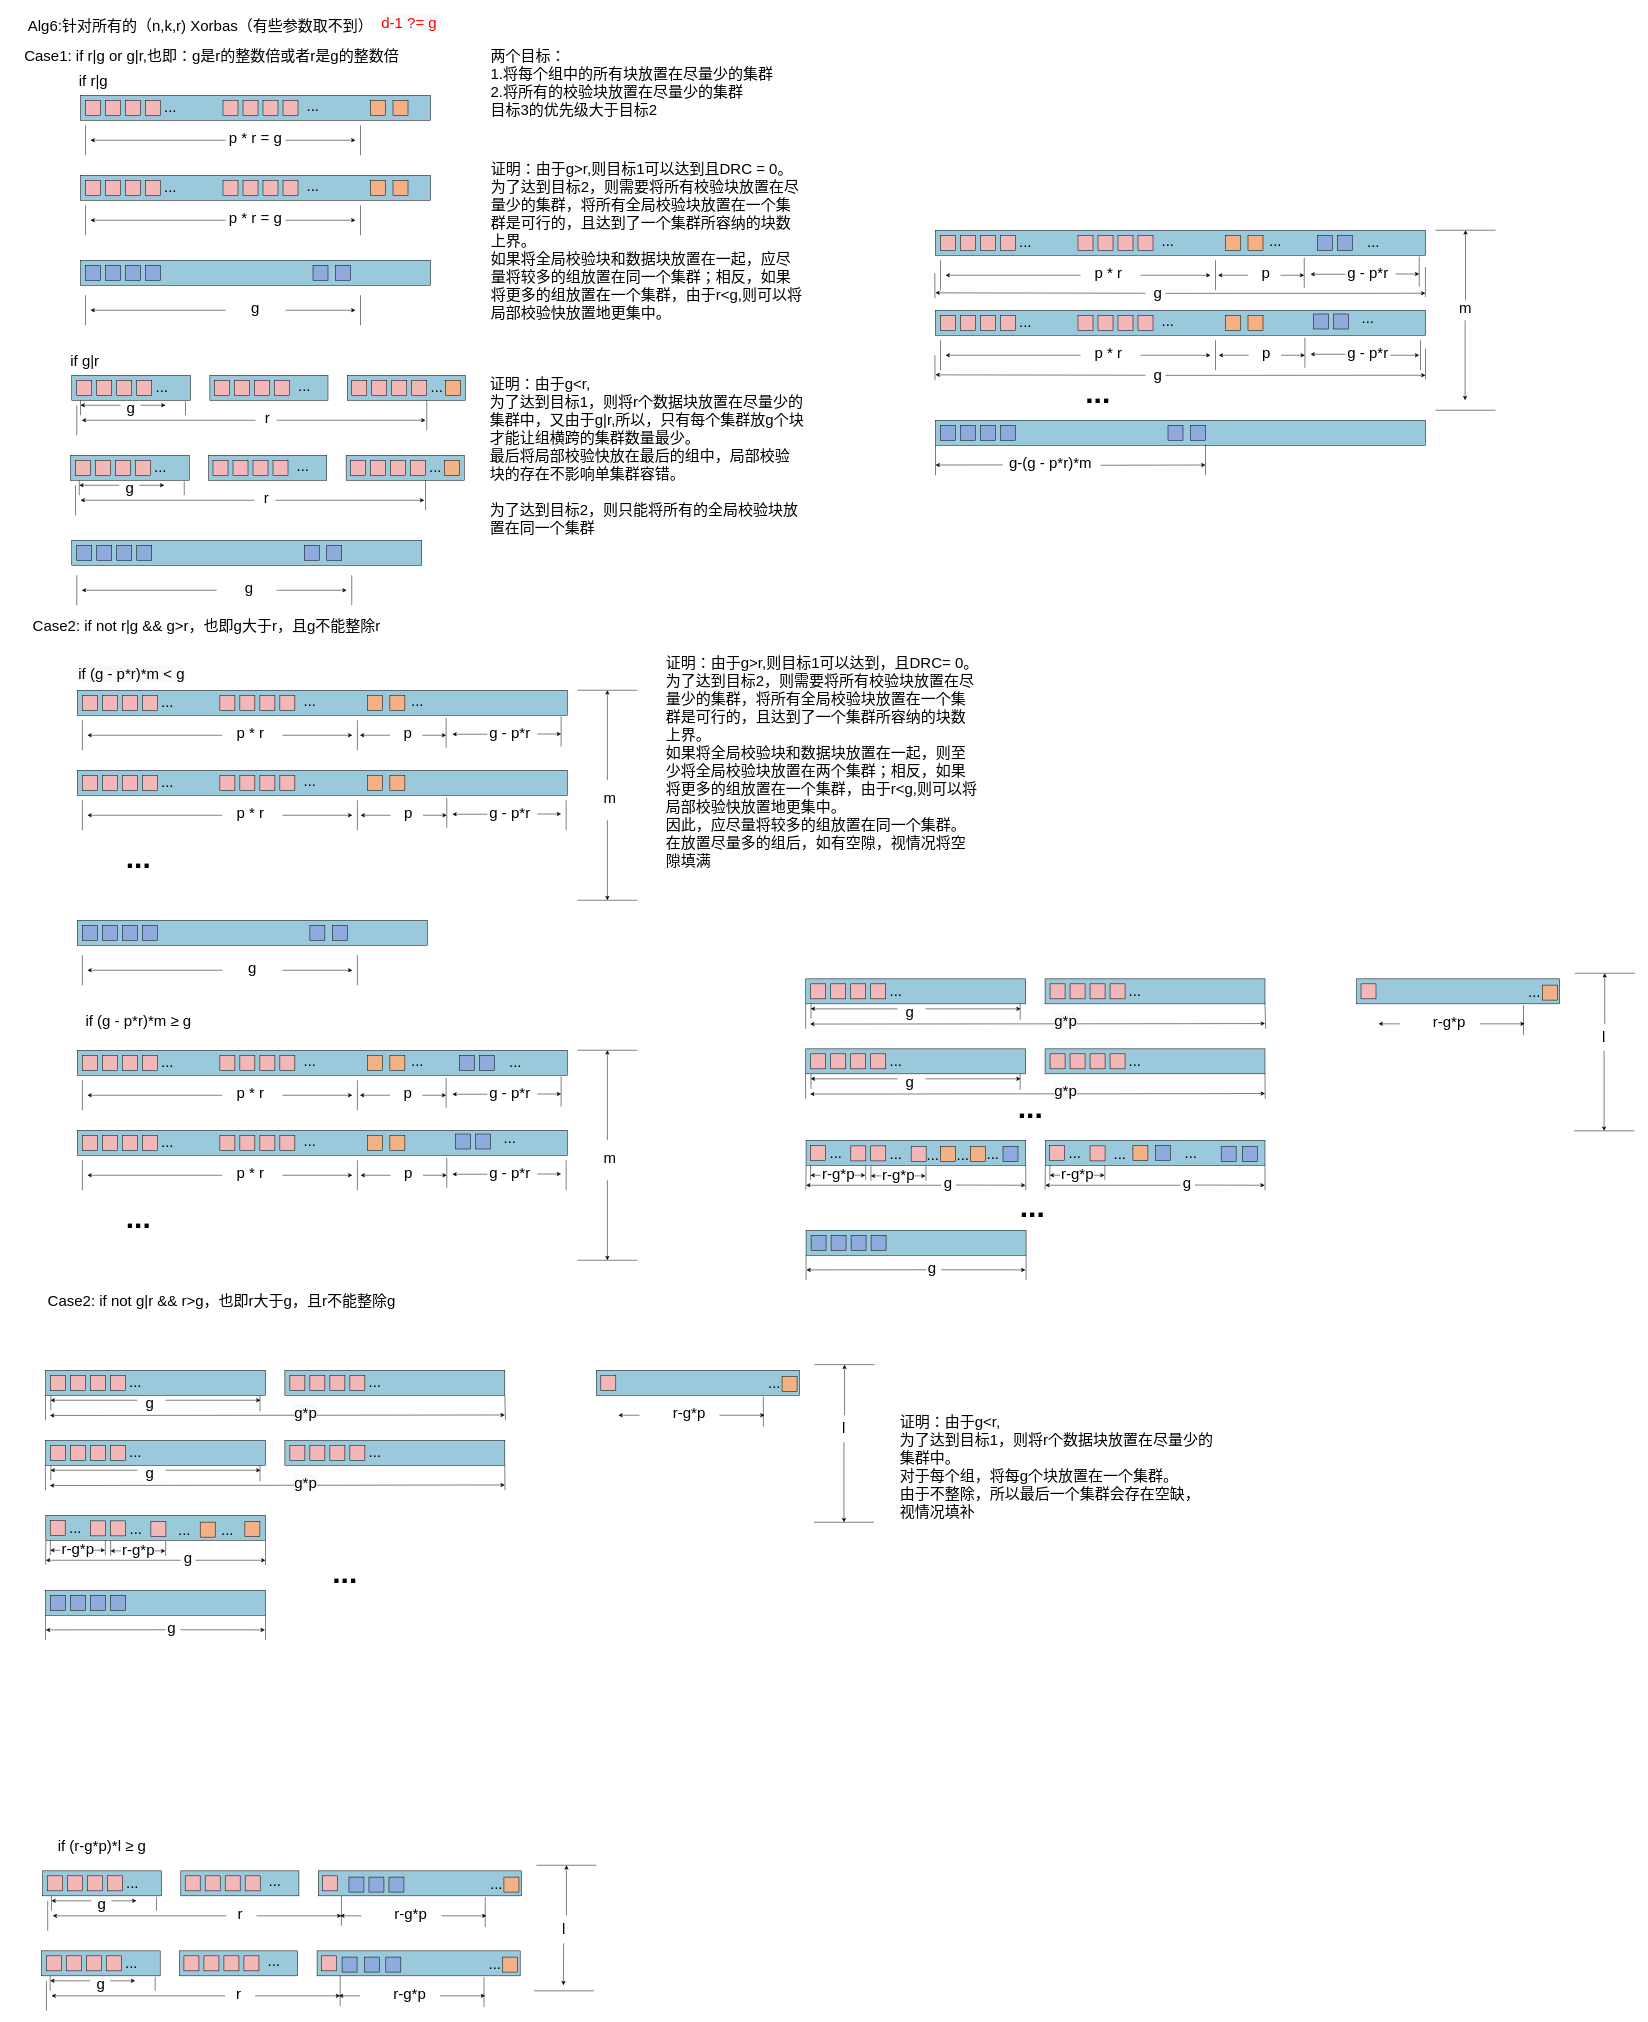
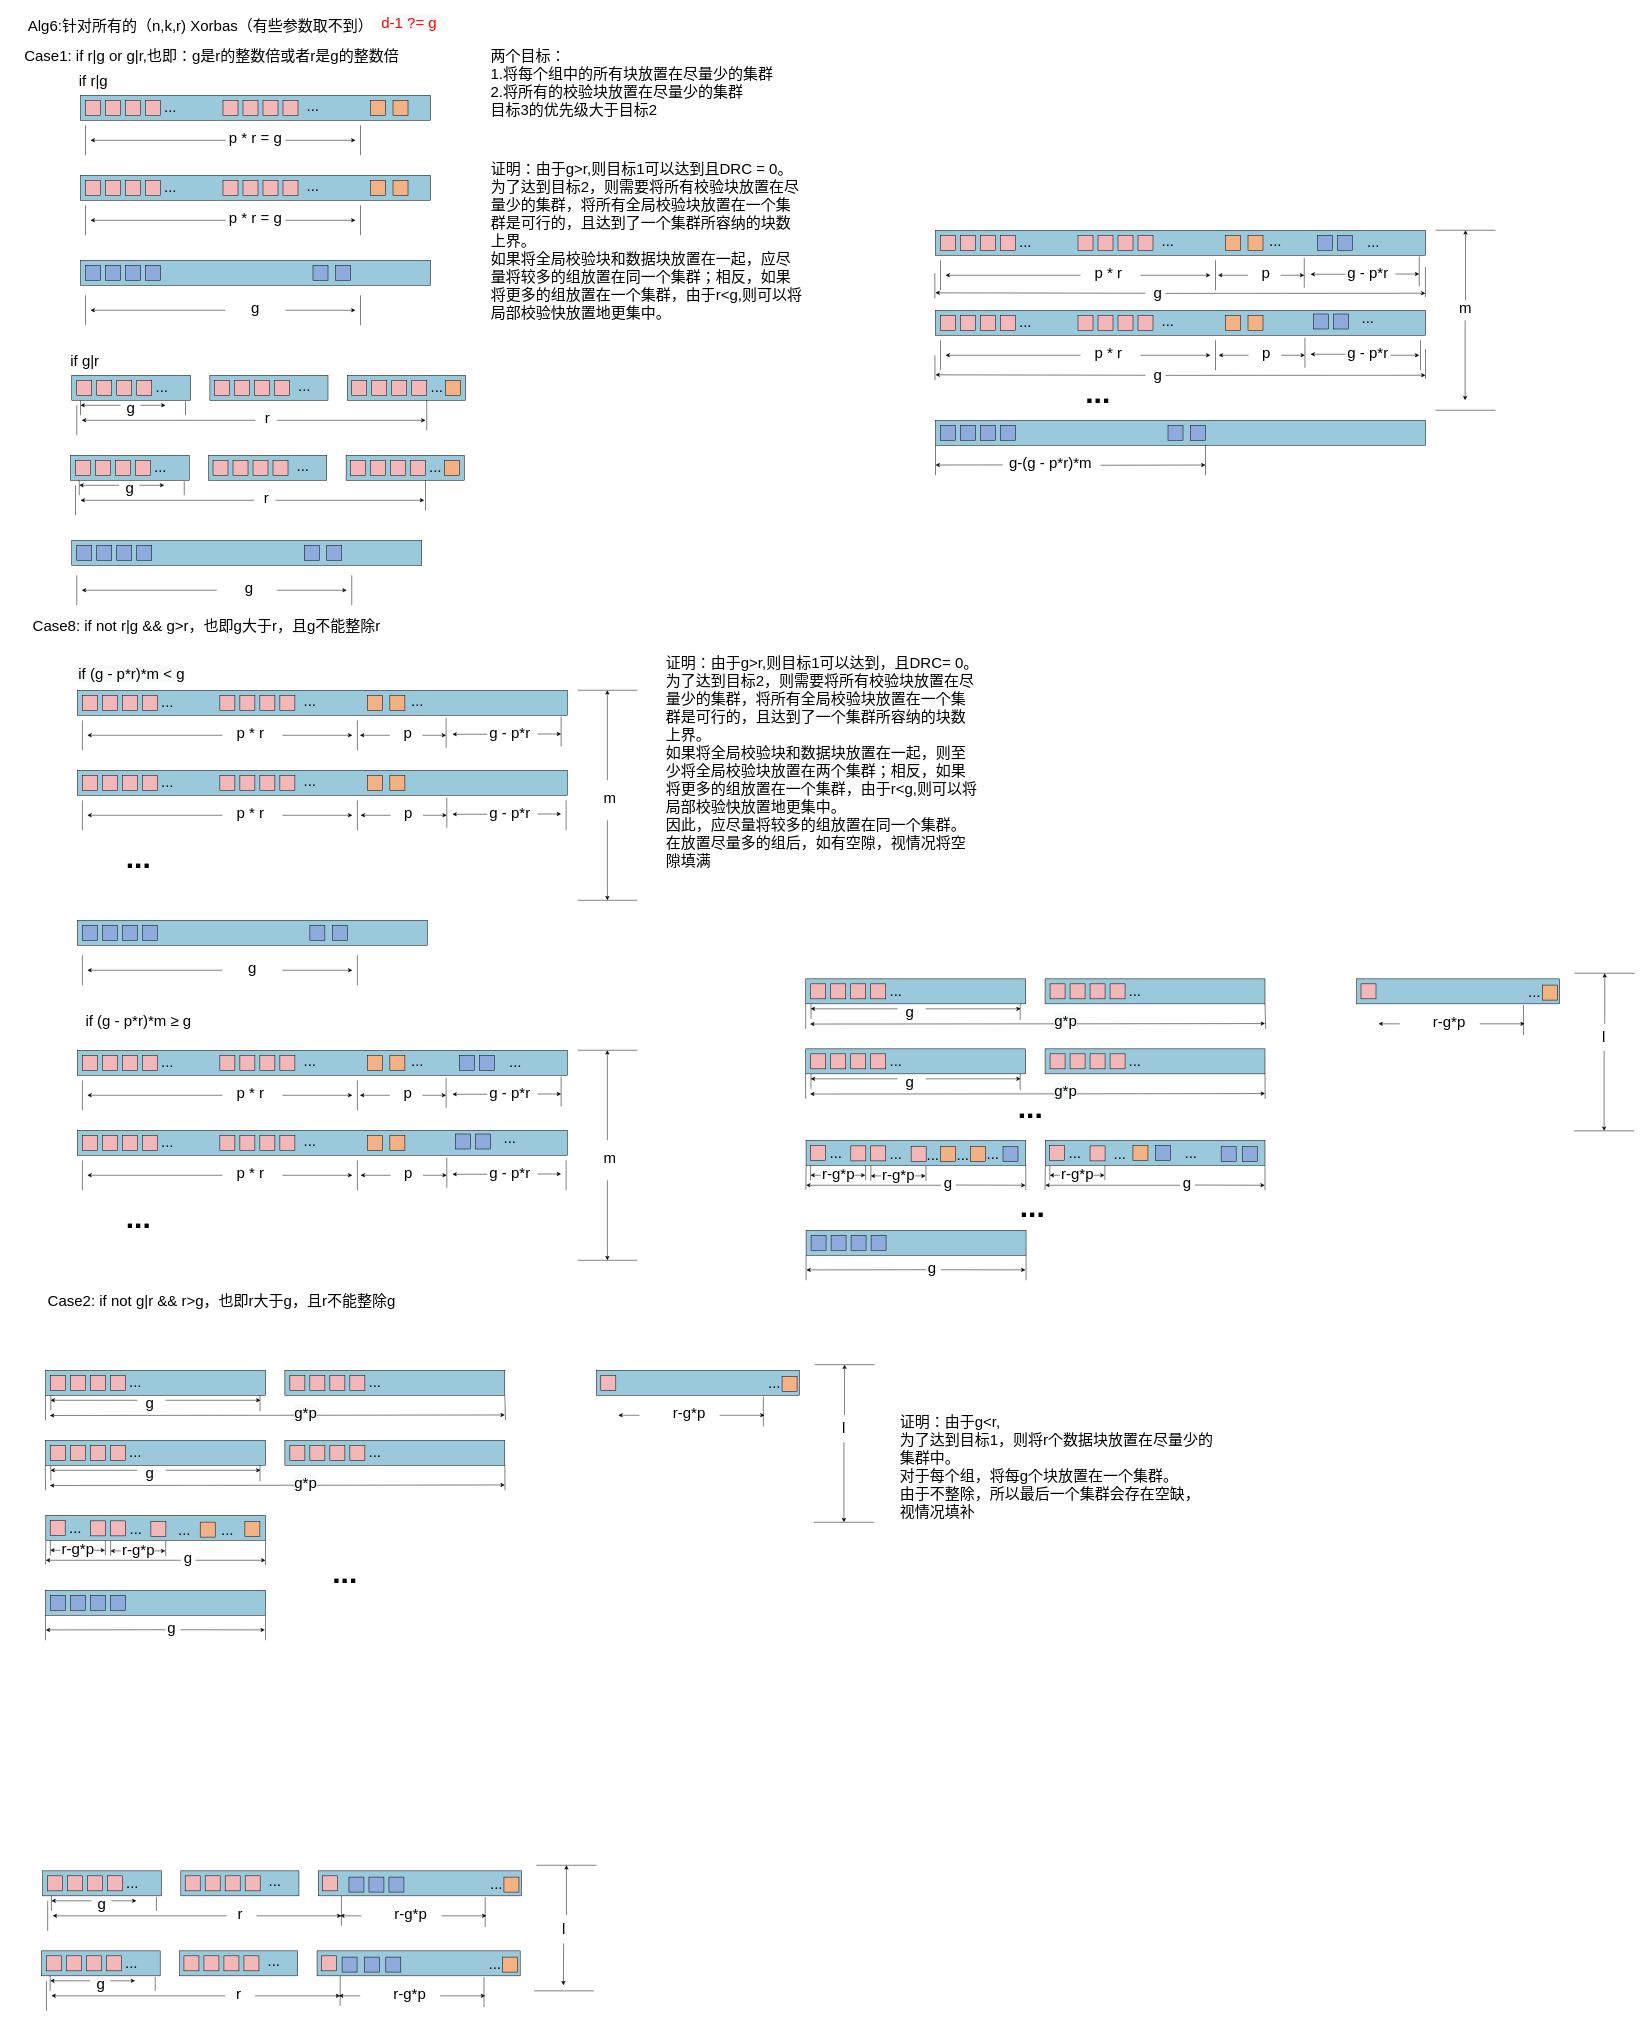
(647, 455) -> none
(209, 625) -> (209, 625)
(102, 1845) -> none
